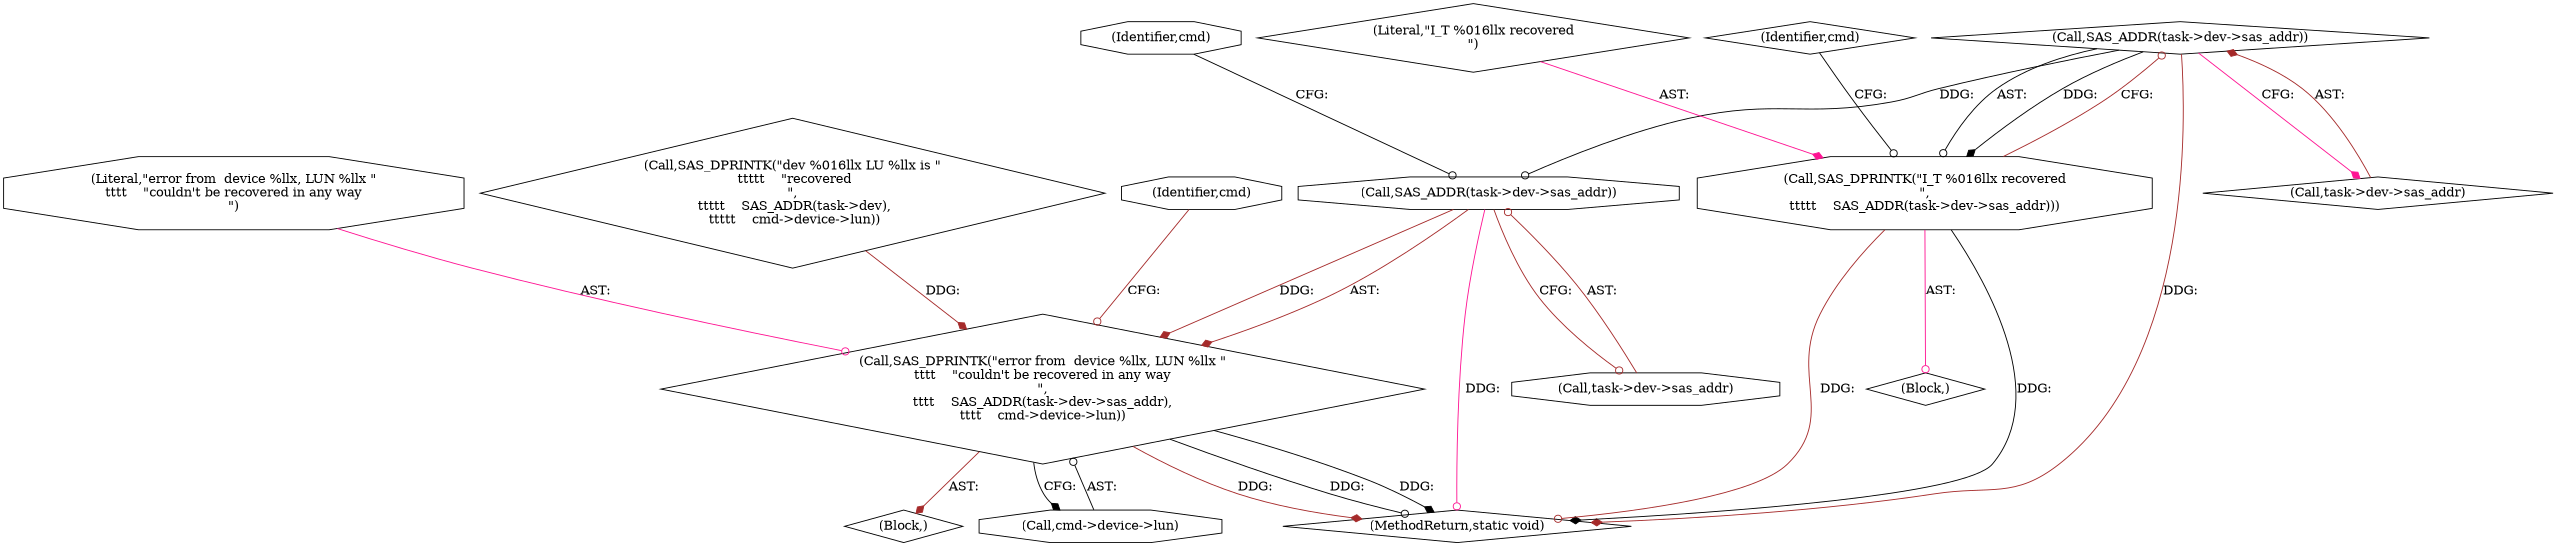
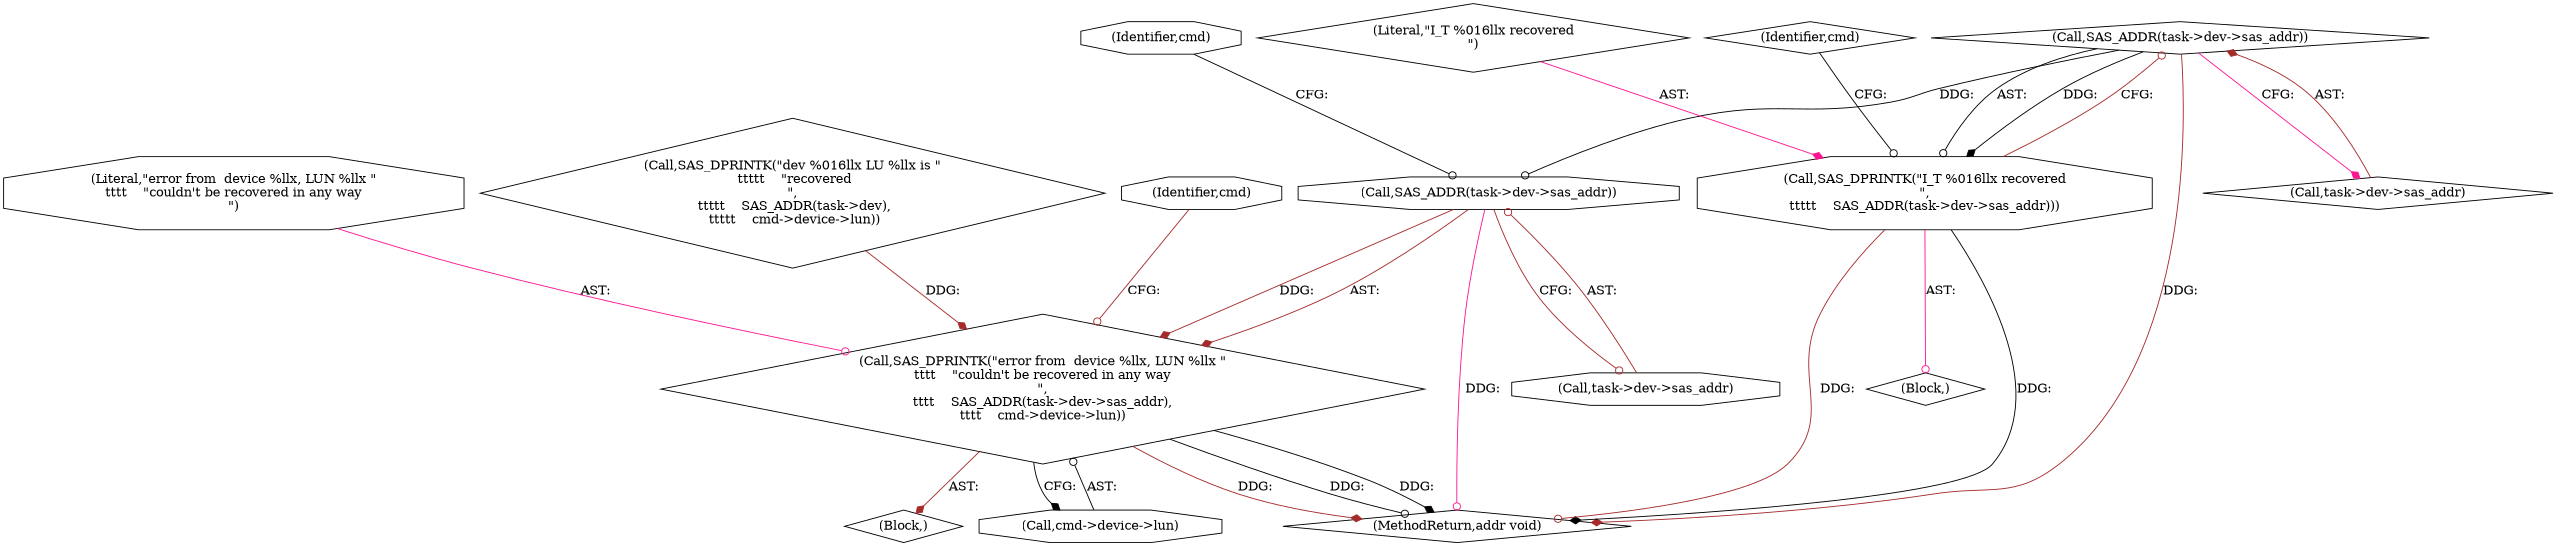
(1457, 526) -> (1457, 526)
